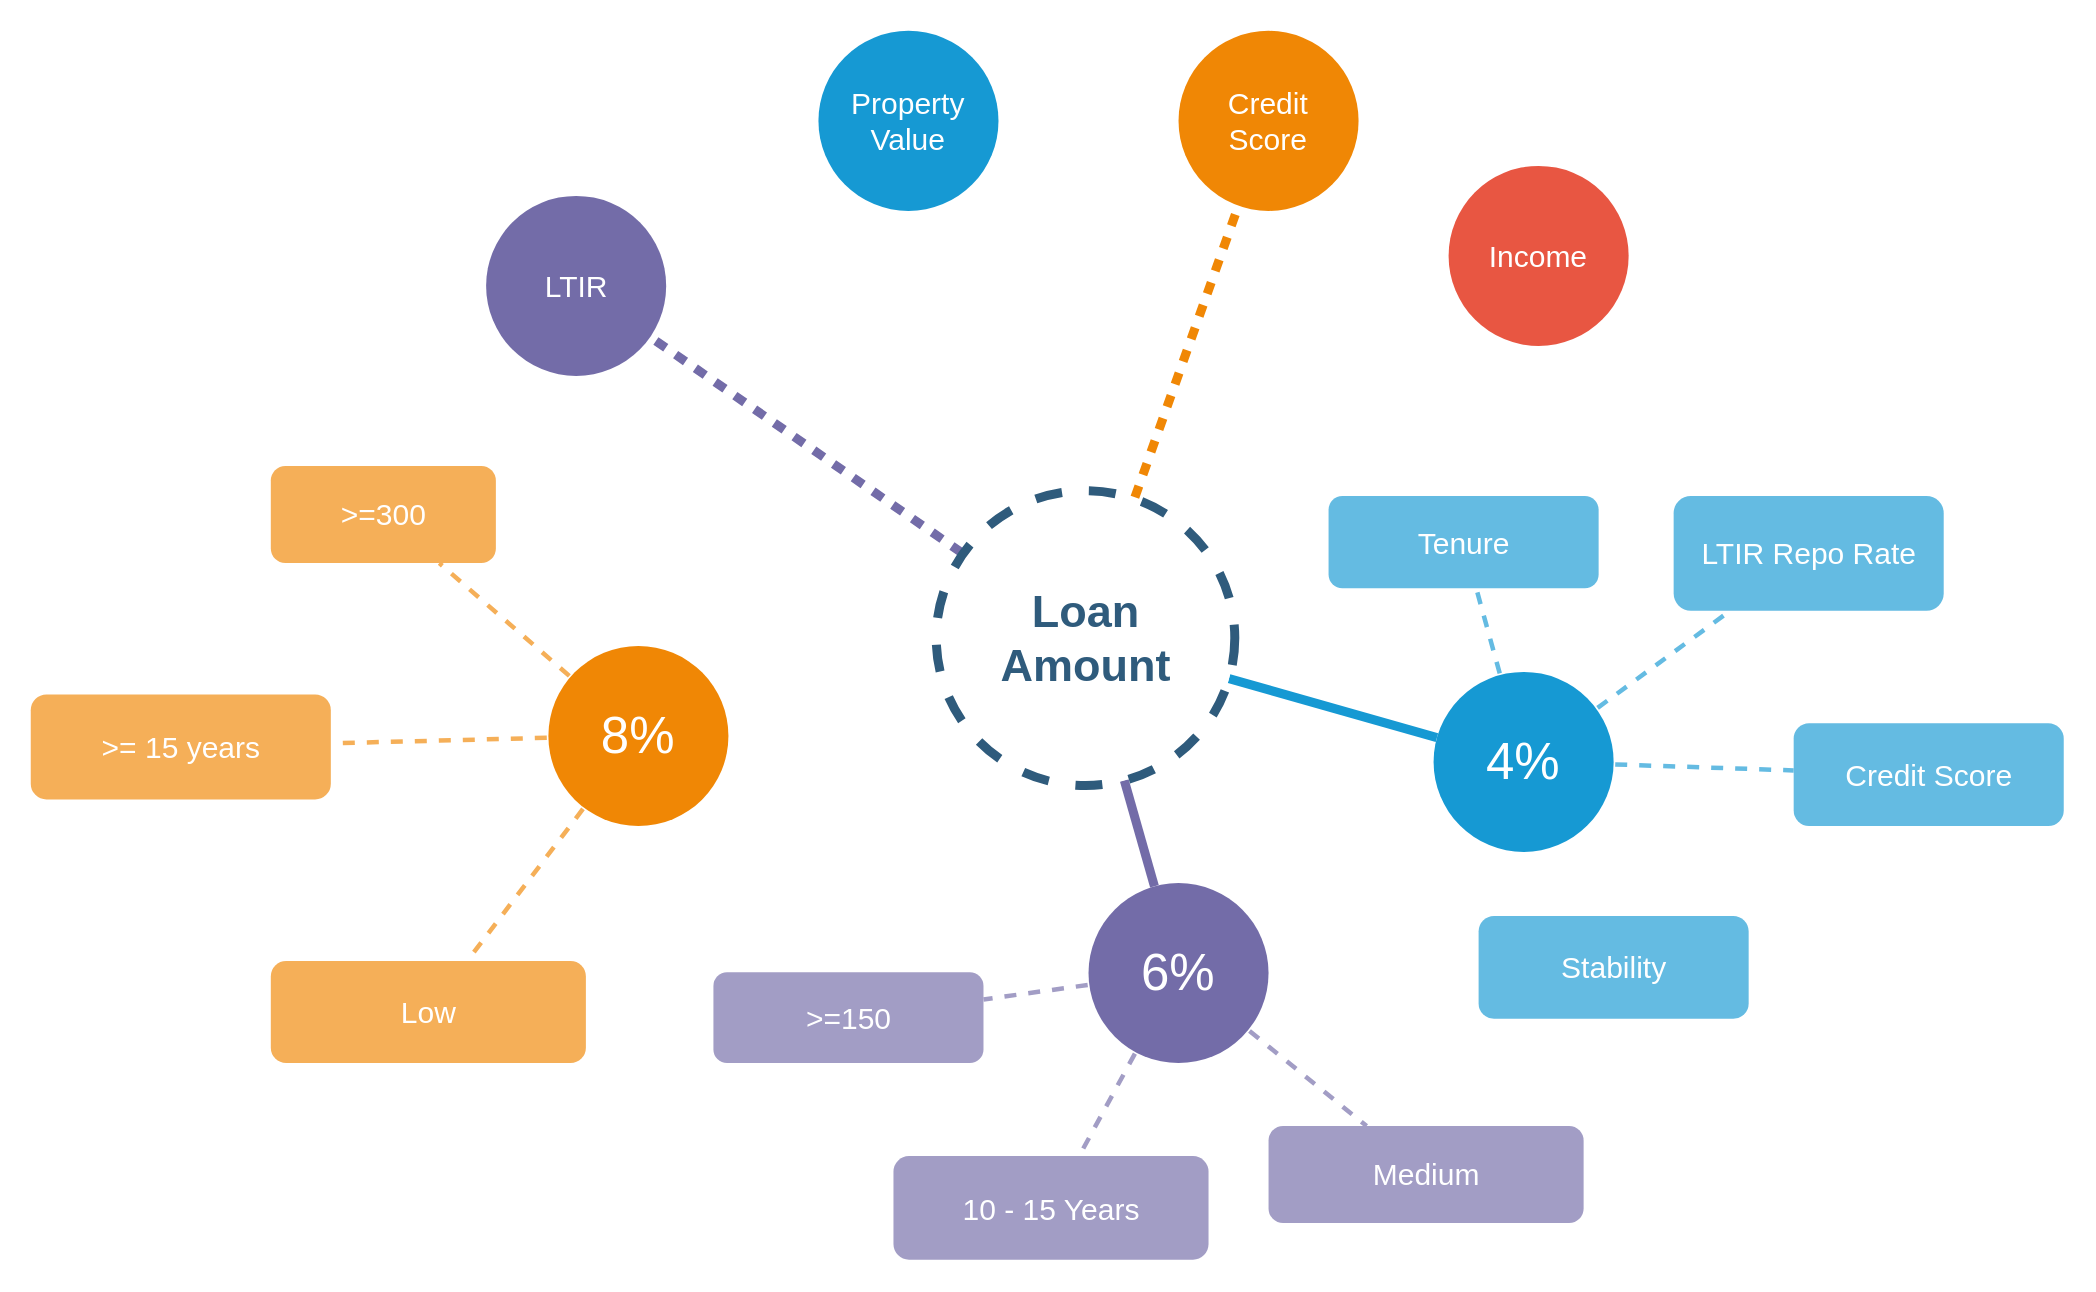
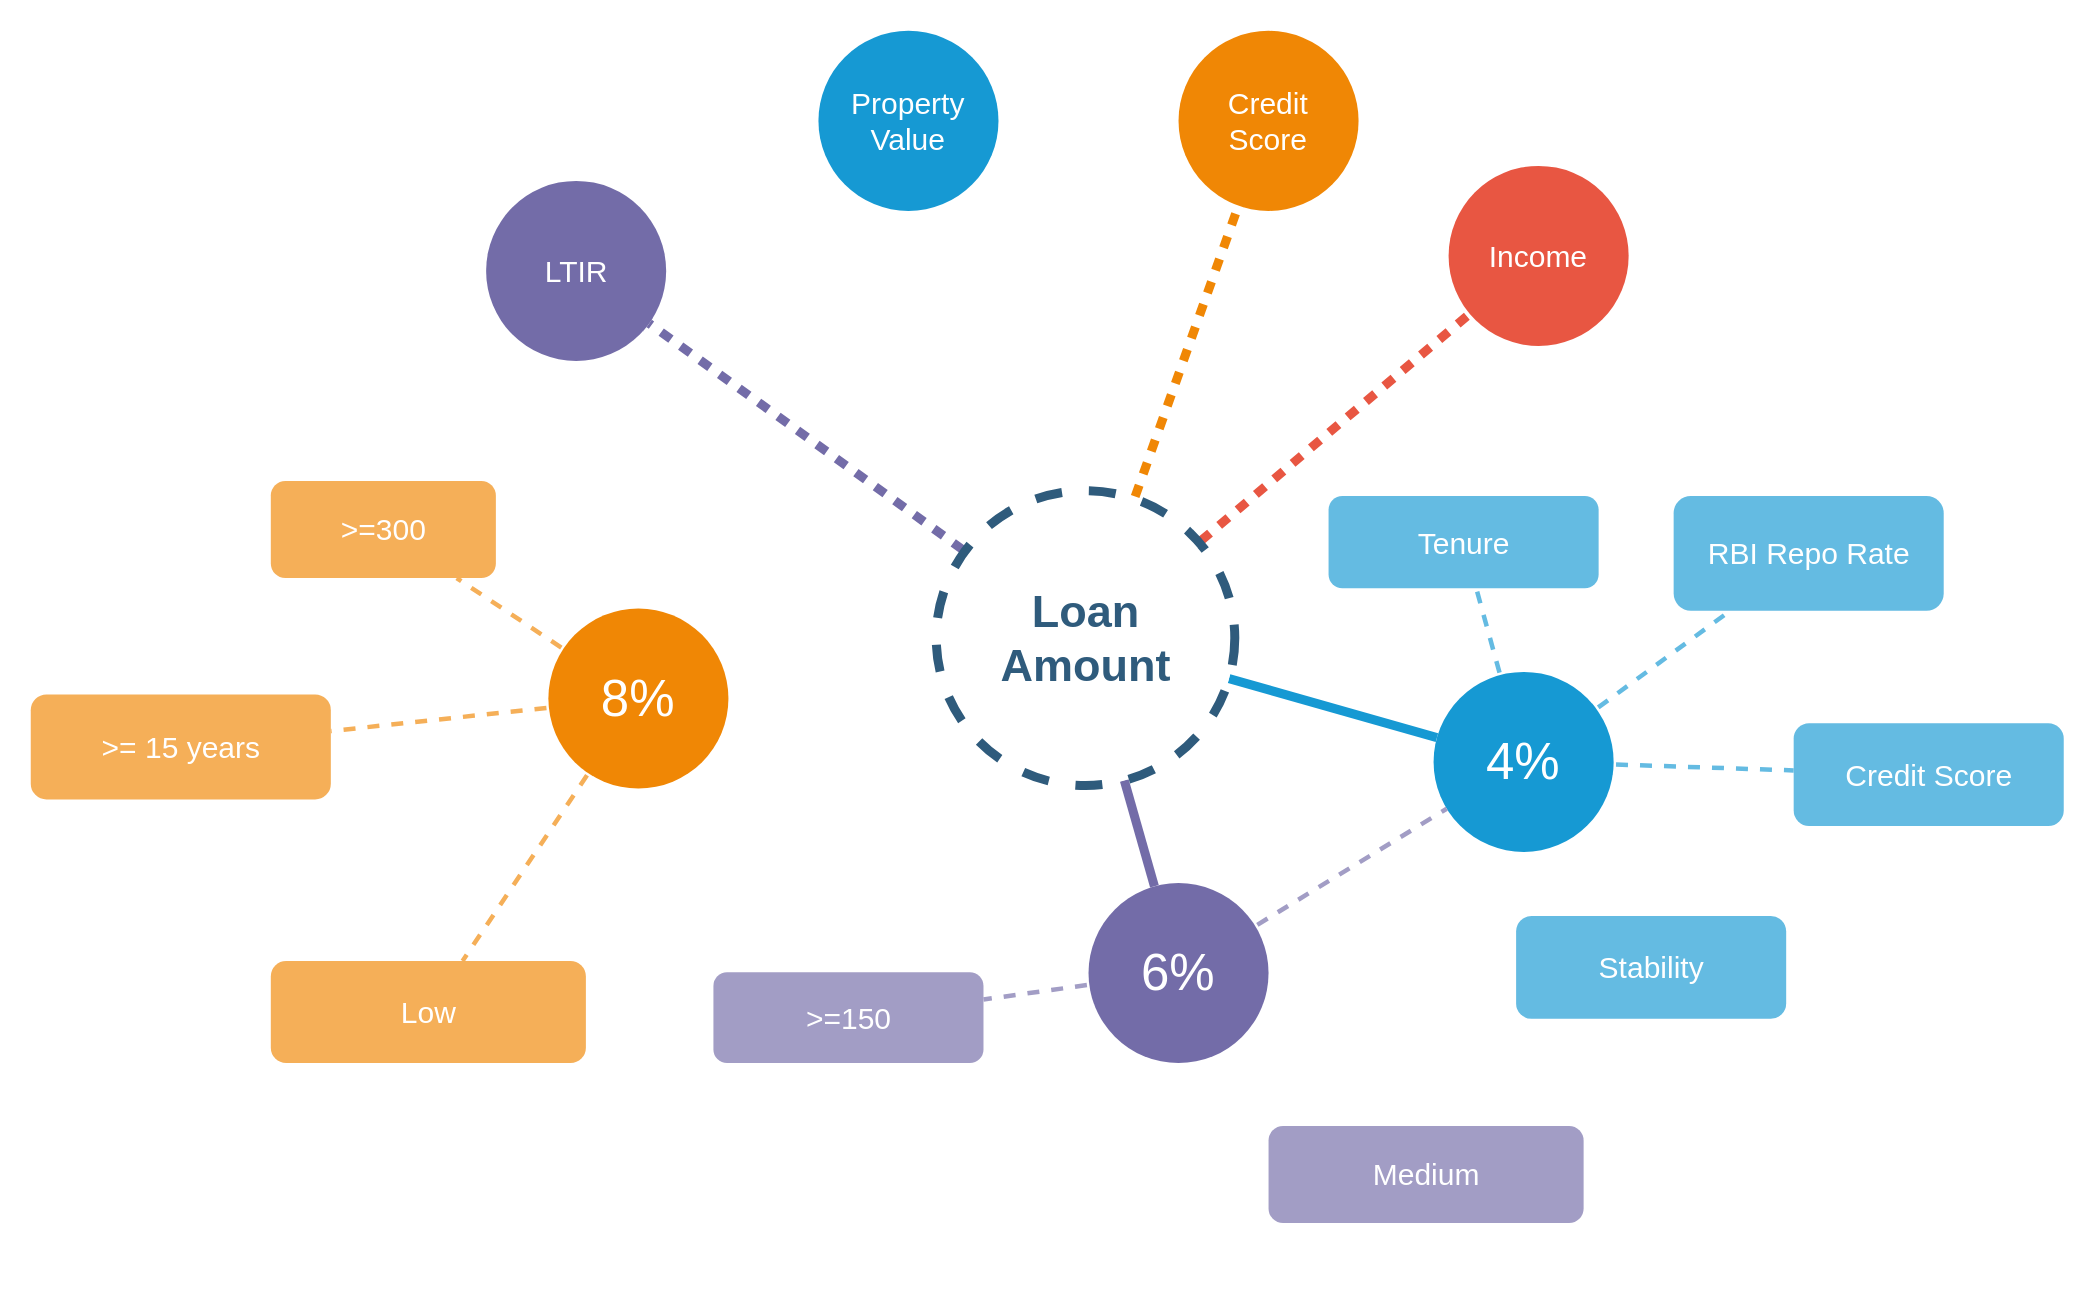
(576, 286) -> (576, 271)
none -> (1248, 500)
(383, 514) -> (383, 529)
(1809, 553) -> (1809, 553)
(638, 736) -> (638, 698)
(1613, 967) -> (1651, 967)
(1328, 1095) -> (1357, 863)
(1096, 1125) -> none
(1051, 1208) -> none
